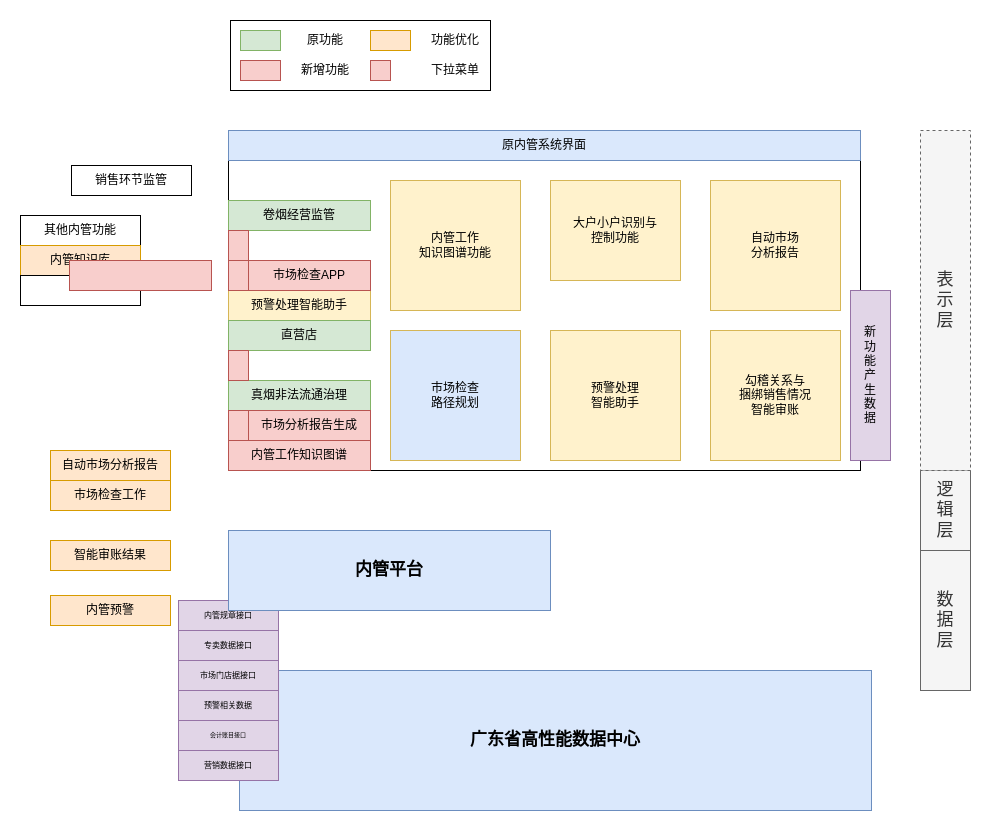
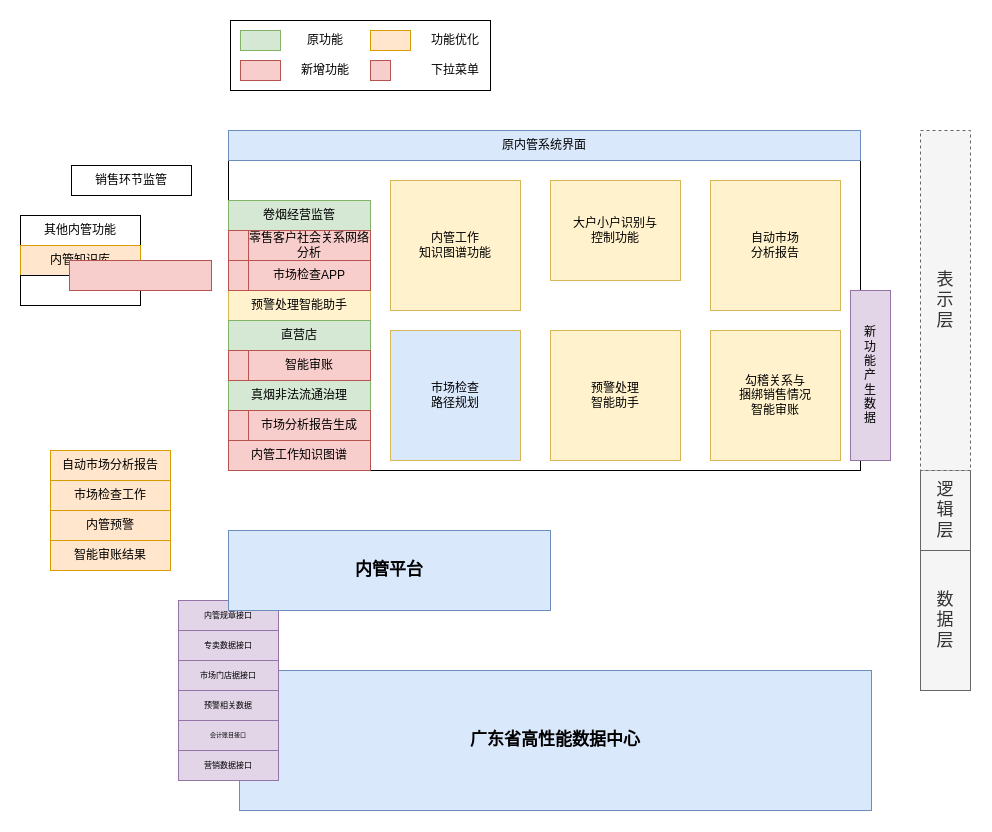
none -> (310, 246)
none -> (310, 366)
(111, 611) -> (111, 526)
